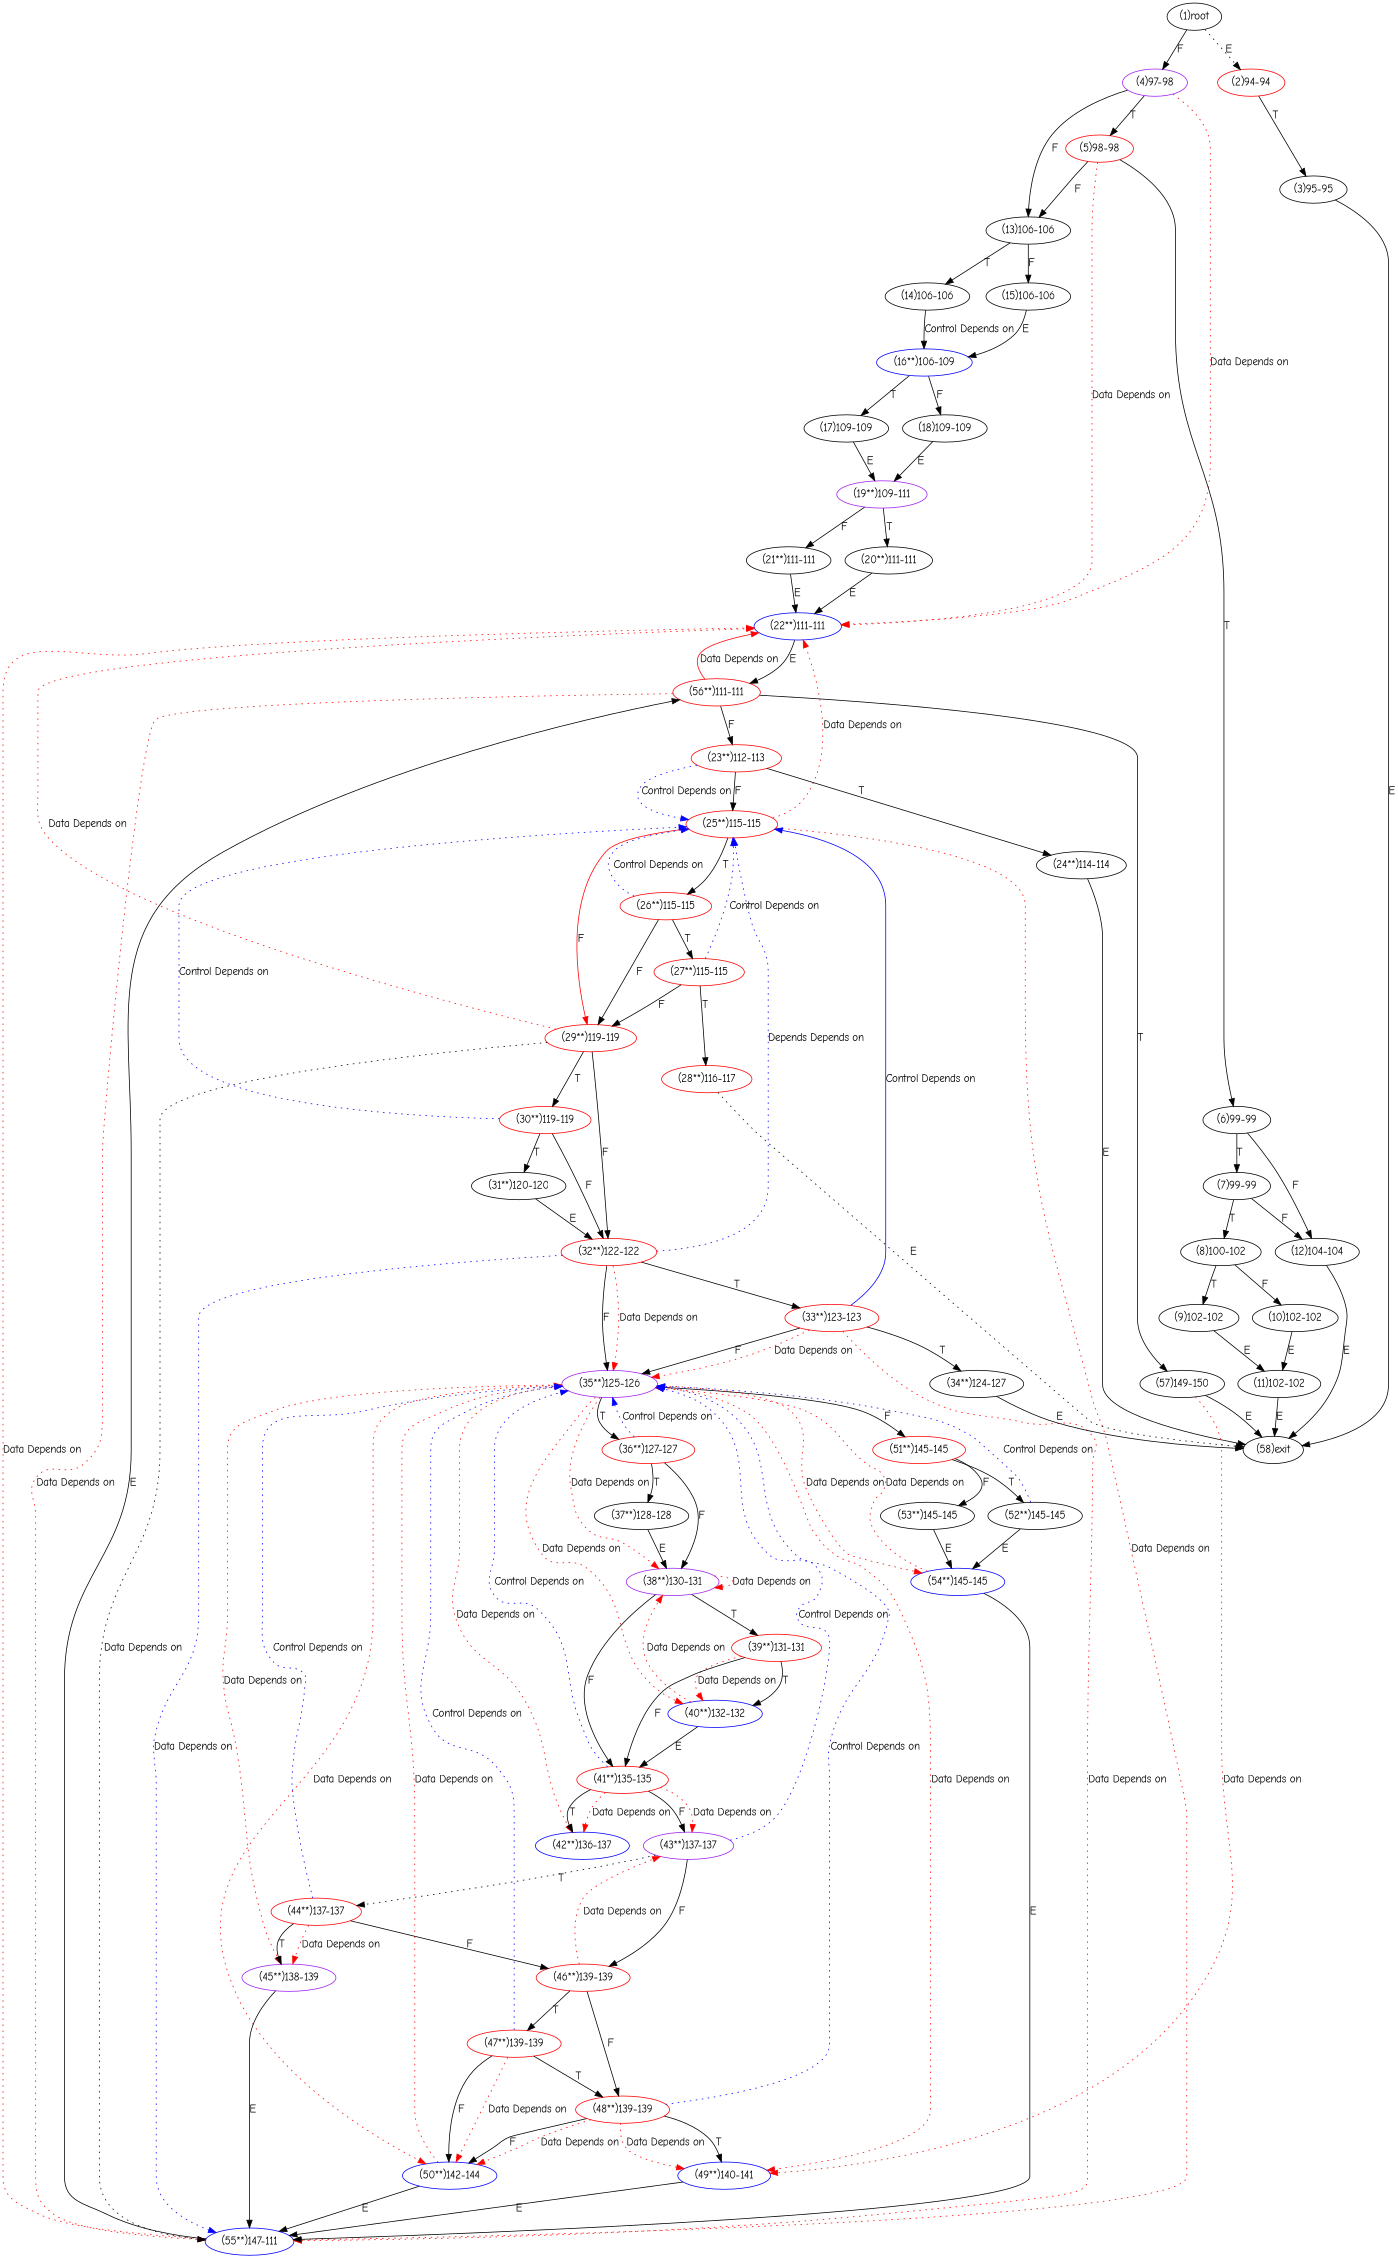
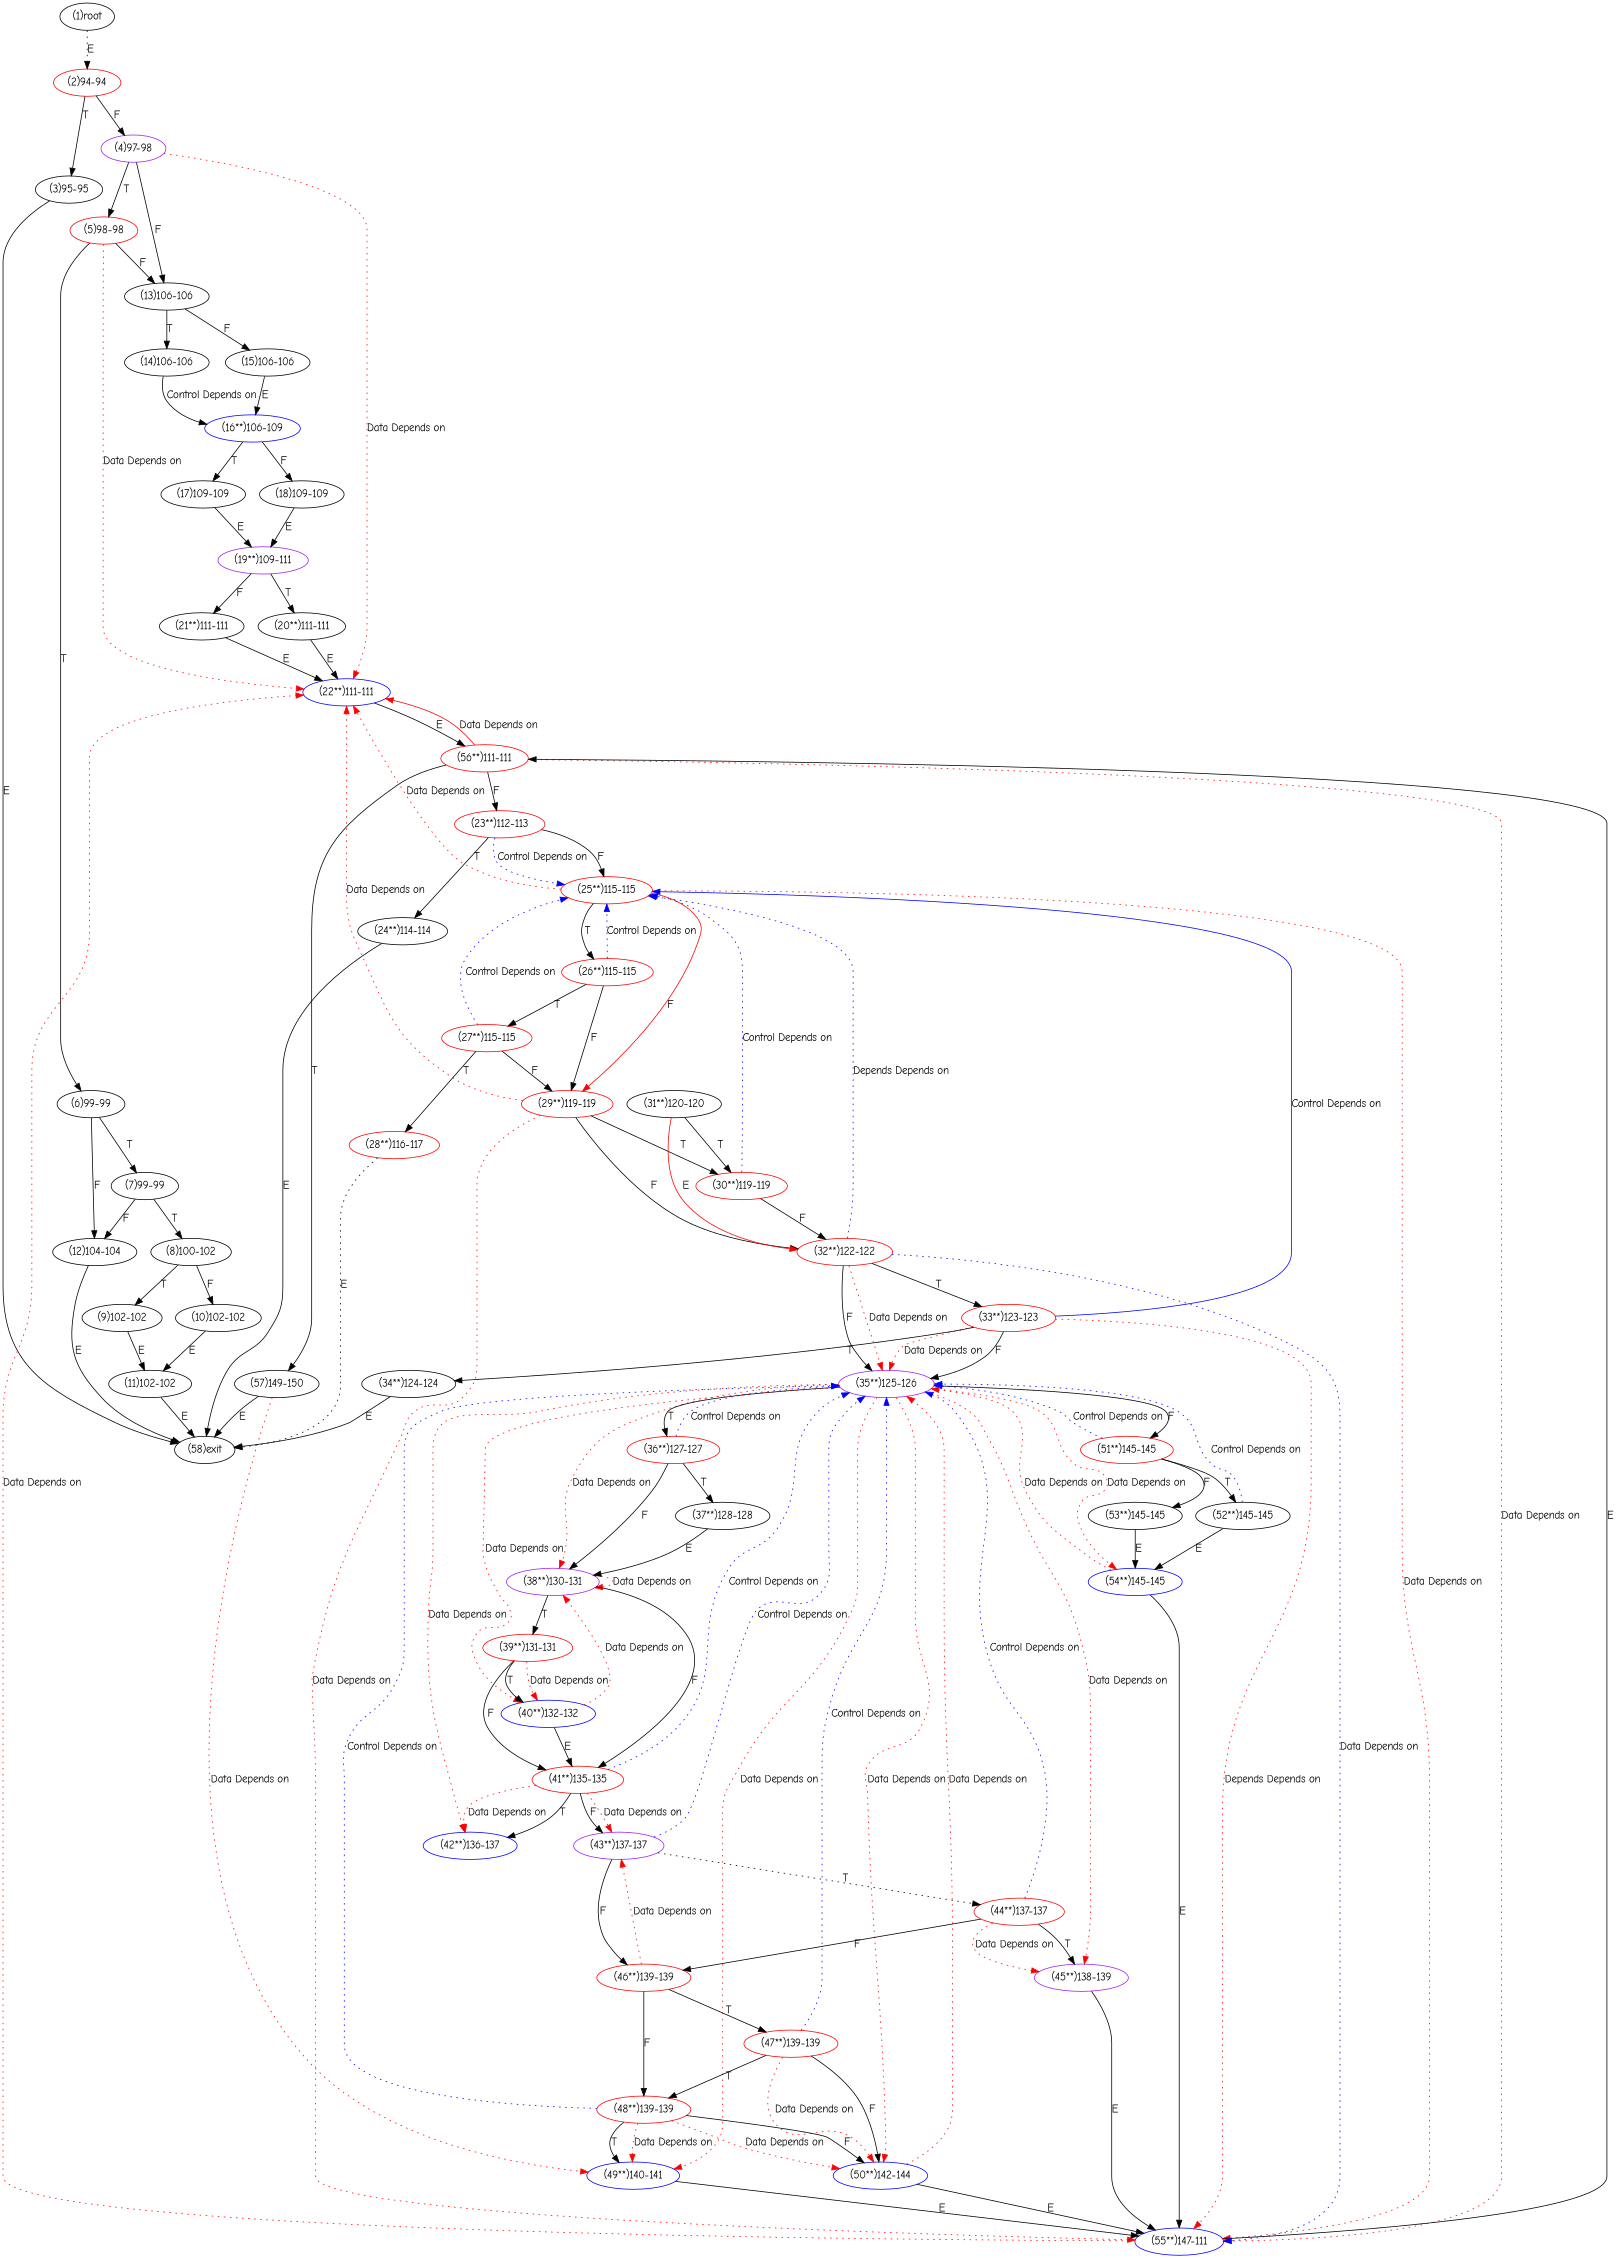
(1177, 46) -> (108, 113)
(533, 1150) -> (705, 1142)
(561, 1217) -> (695, 1212)
(977, 1384) -> (409, 1384)
none -> (1026, 1400)
(151, 1516) -> (315, 2009)
(1127, 1780) -> (1273, 1780)
